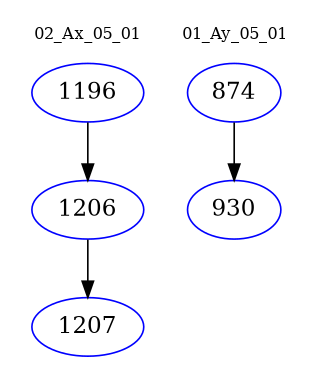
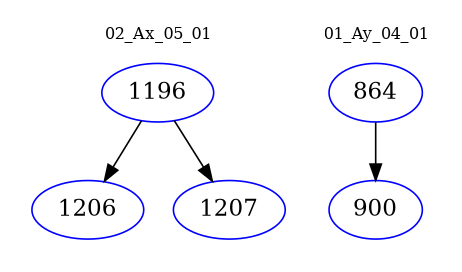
(235, 35) -> (377, 35)
(234, 93) -> (376, 93)
(234, 210) -> (376, 210)
(88, 260) -> (189, 144)
